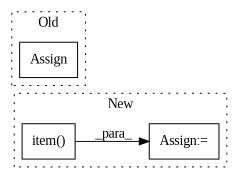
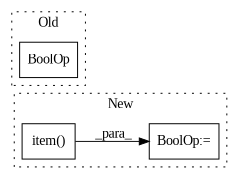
(49, 60) -> (49, 60)
(184, 141) -> (184, 141)
